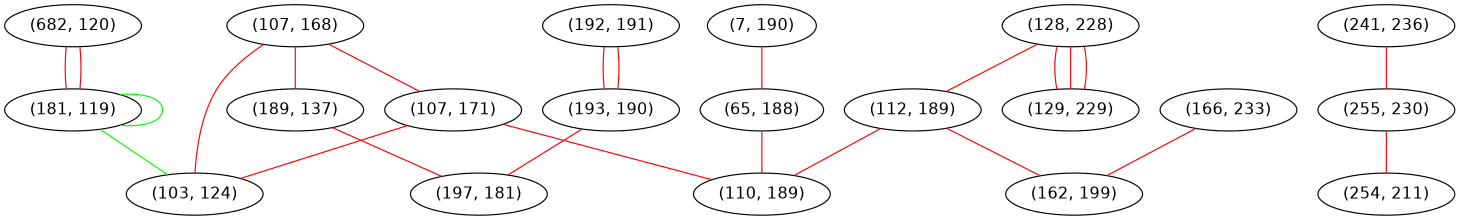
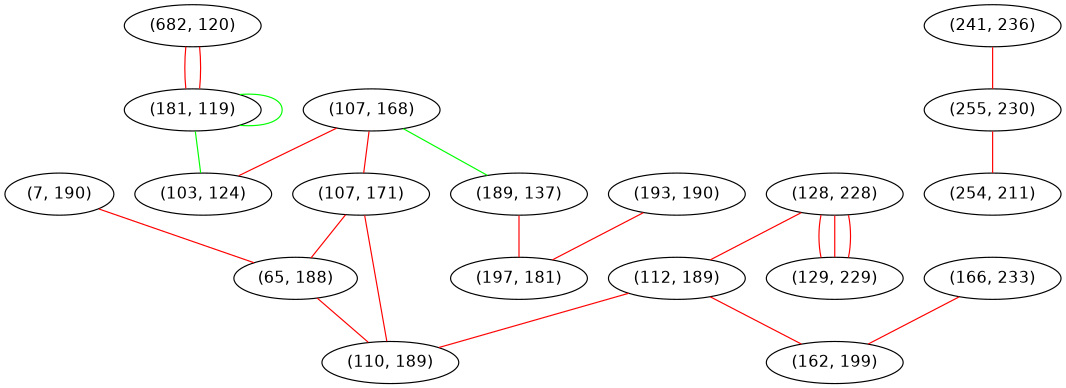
(611, 26) -> none
(295, 68) -> (445, 152)
(324, 152) -> (328, 236)
